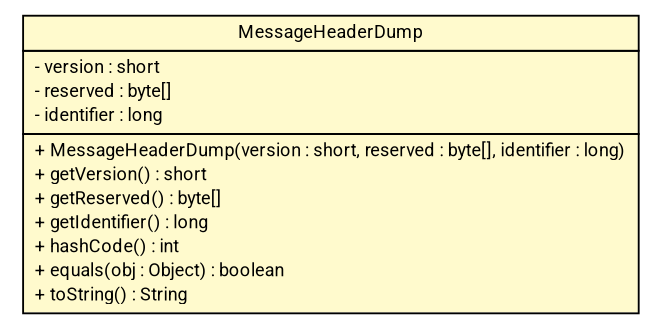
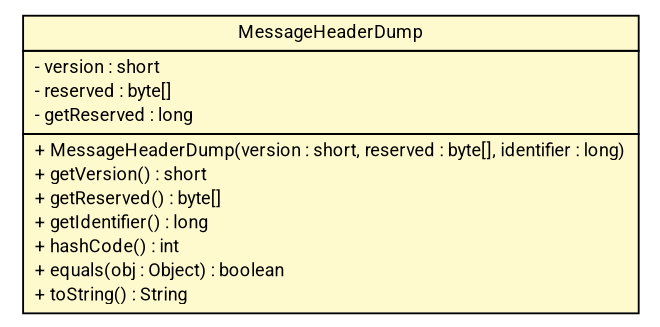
(99, 116) -> (115, 116)
